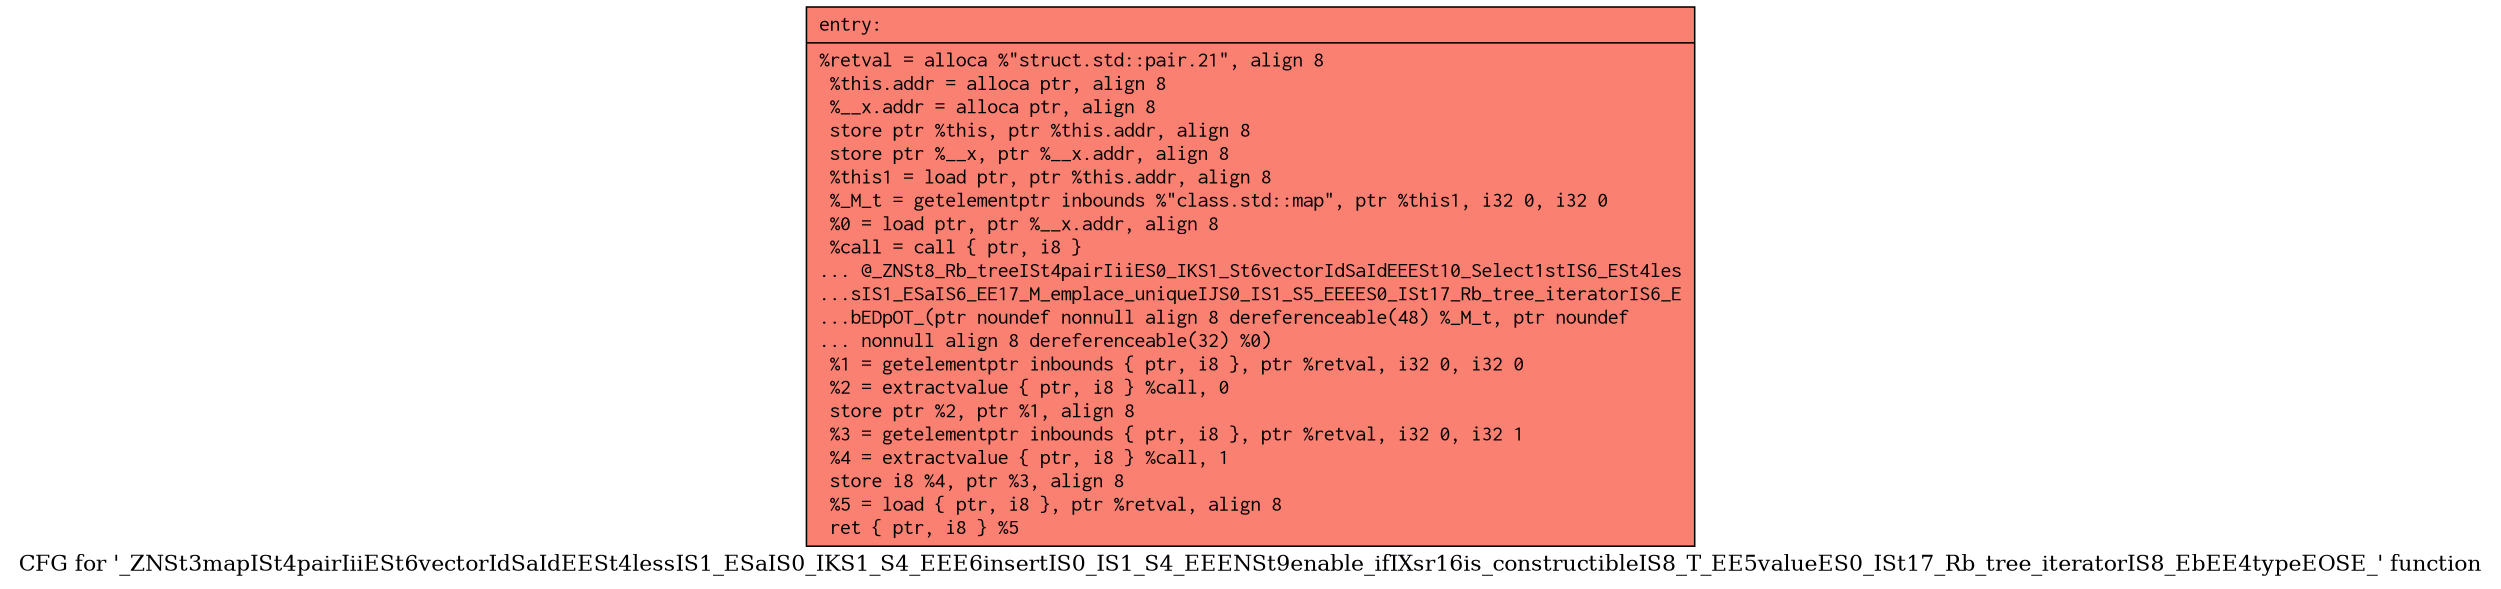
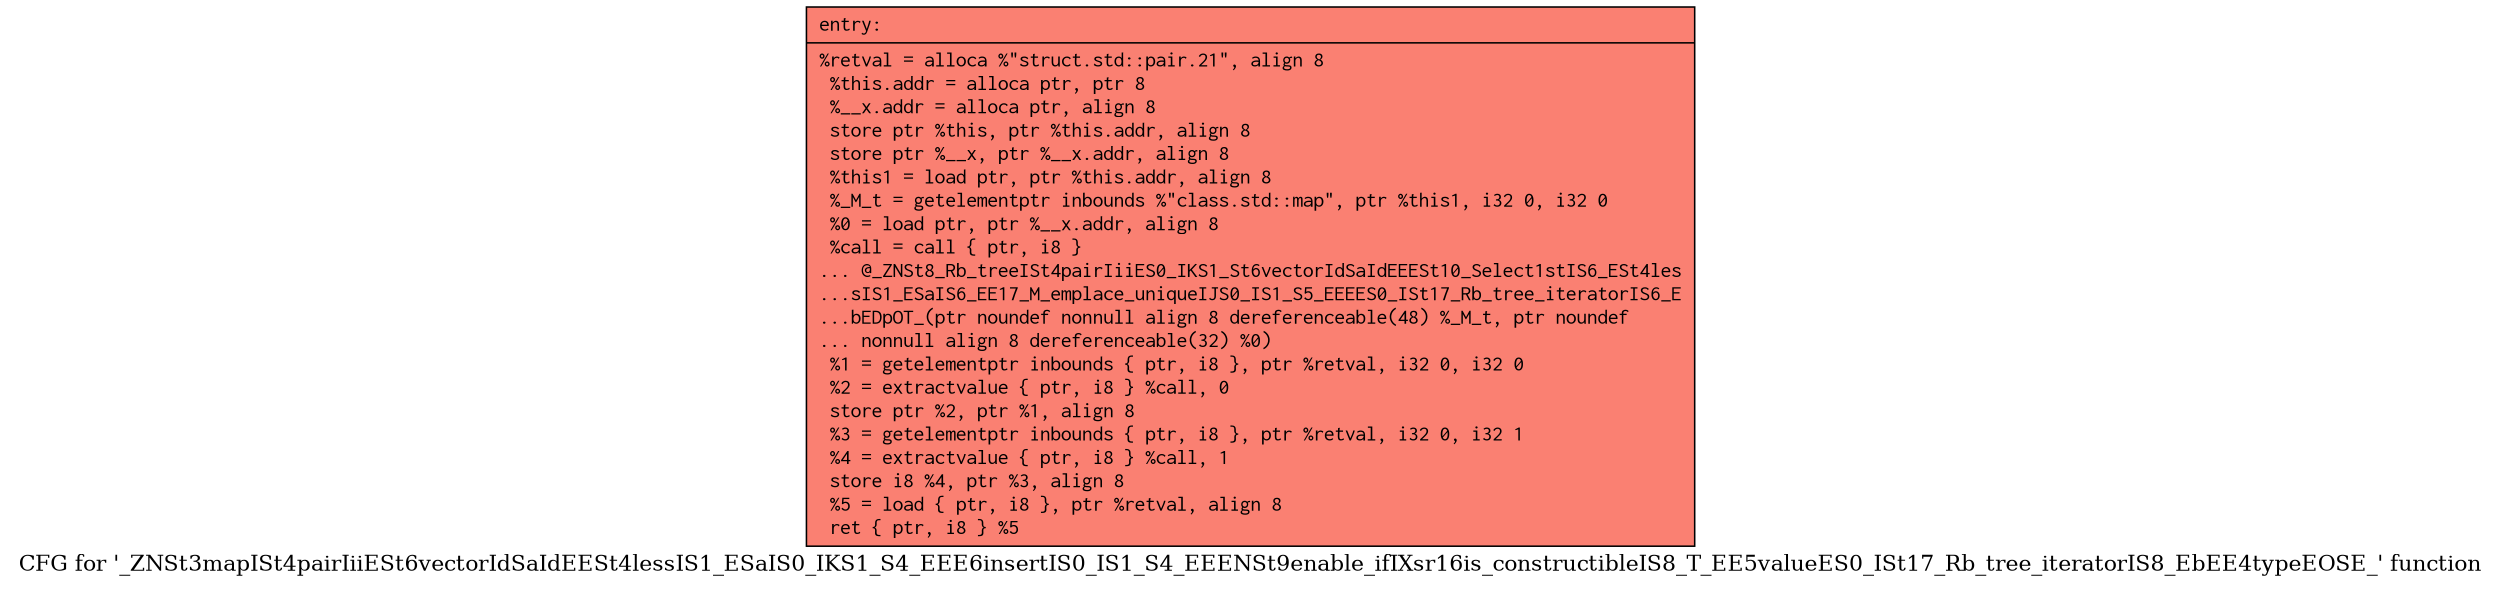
(993, 83) -> (983, 83)
